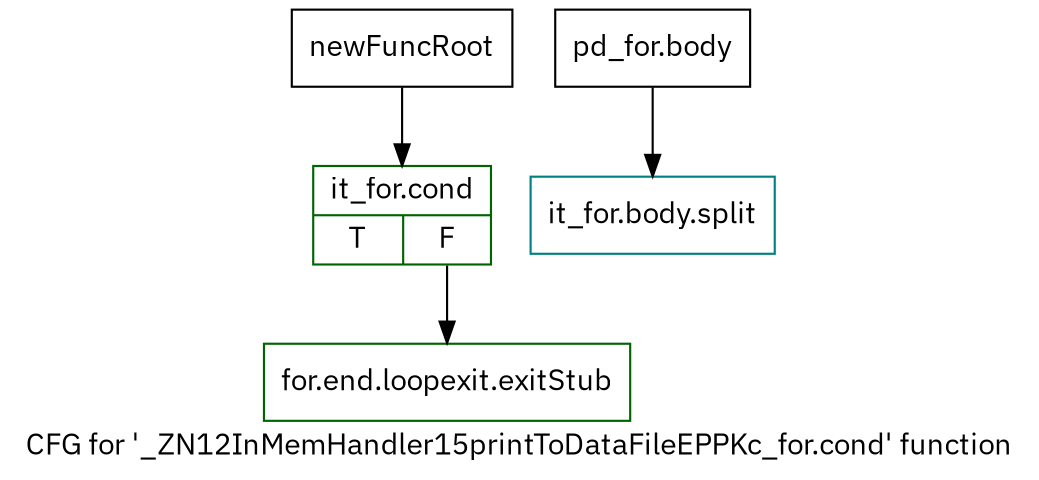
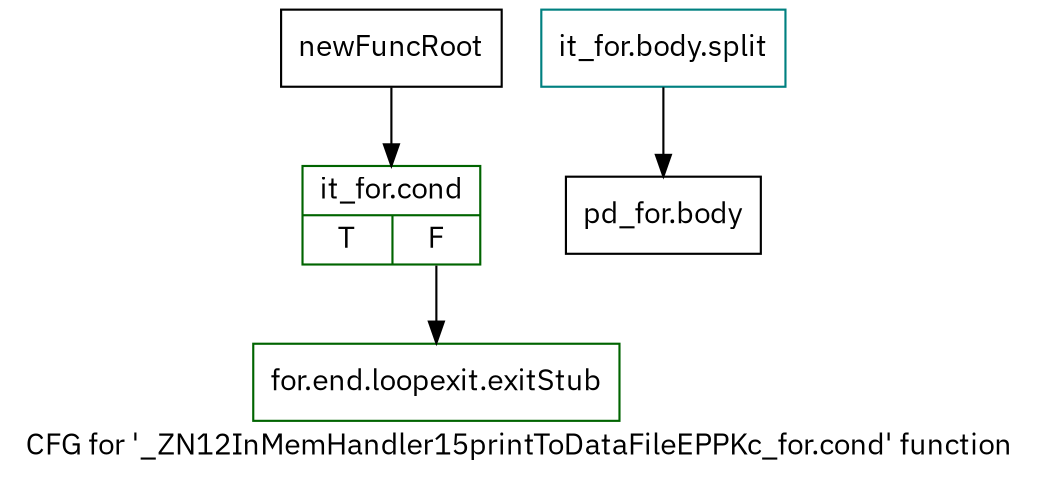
(653, 121) -> (663, 121)
